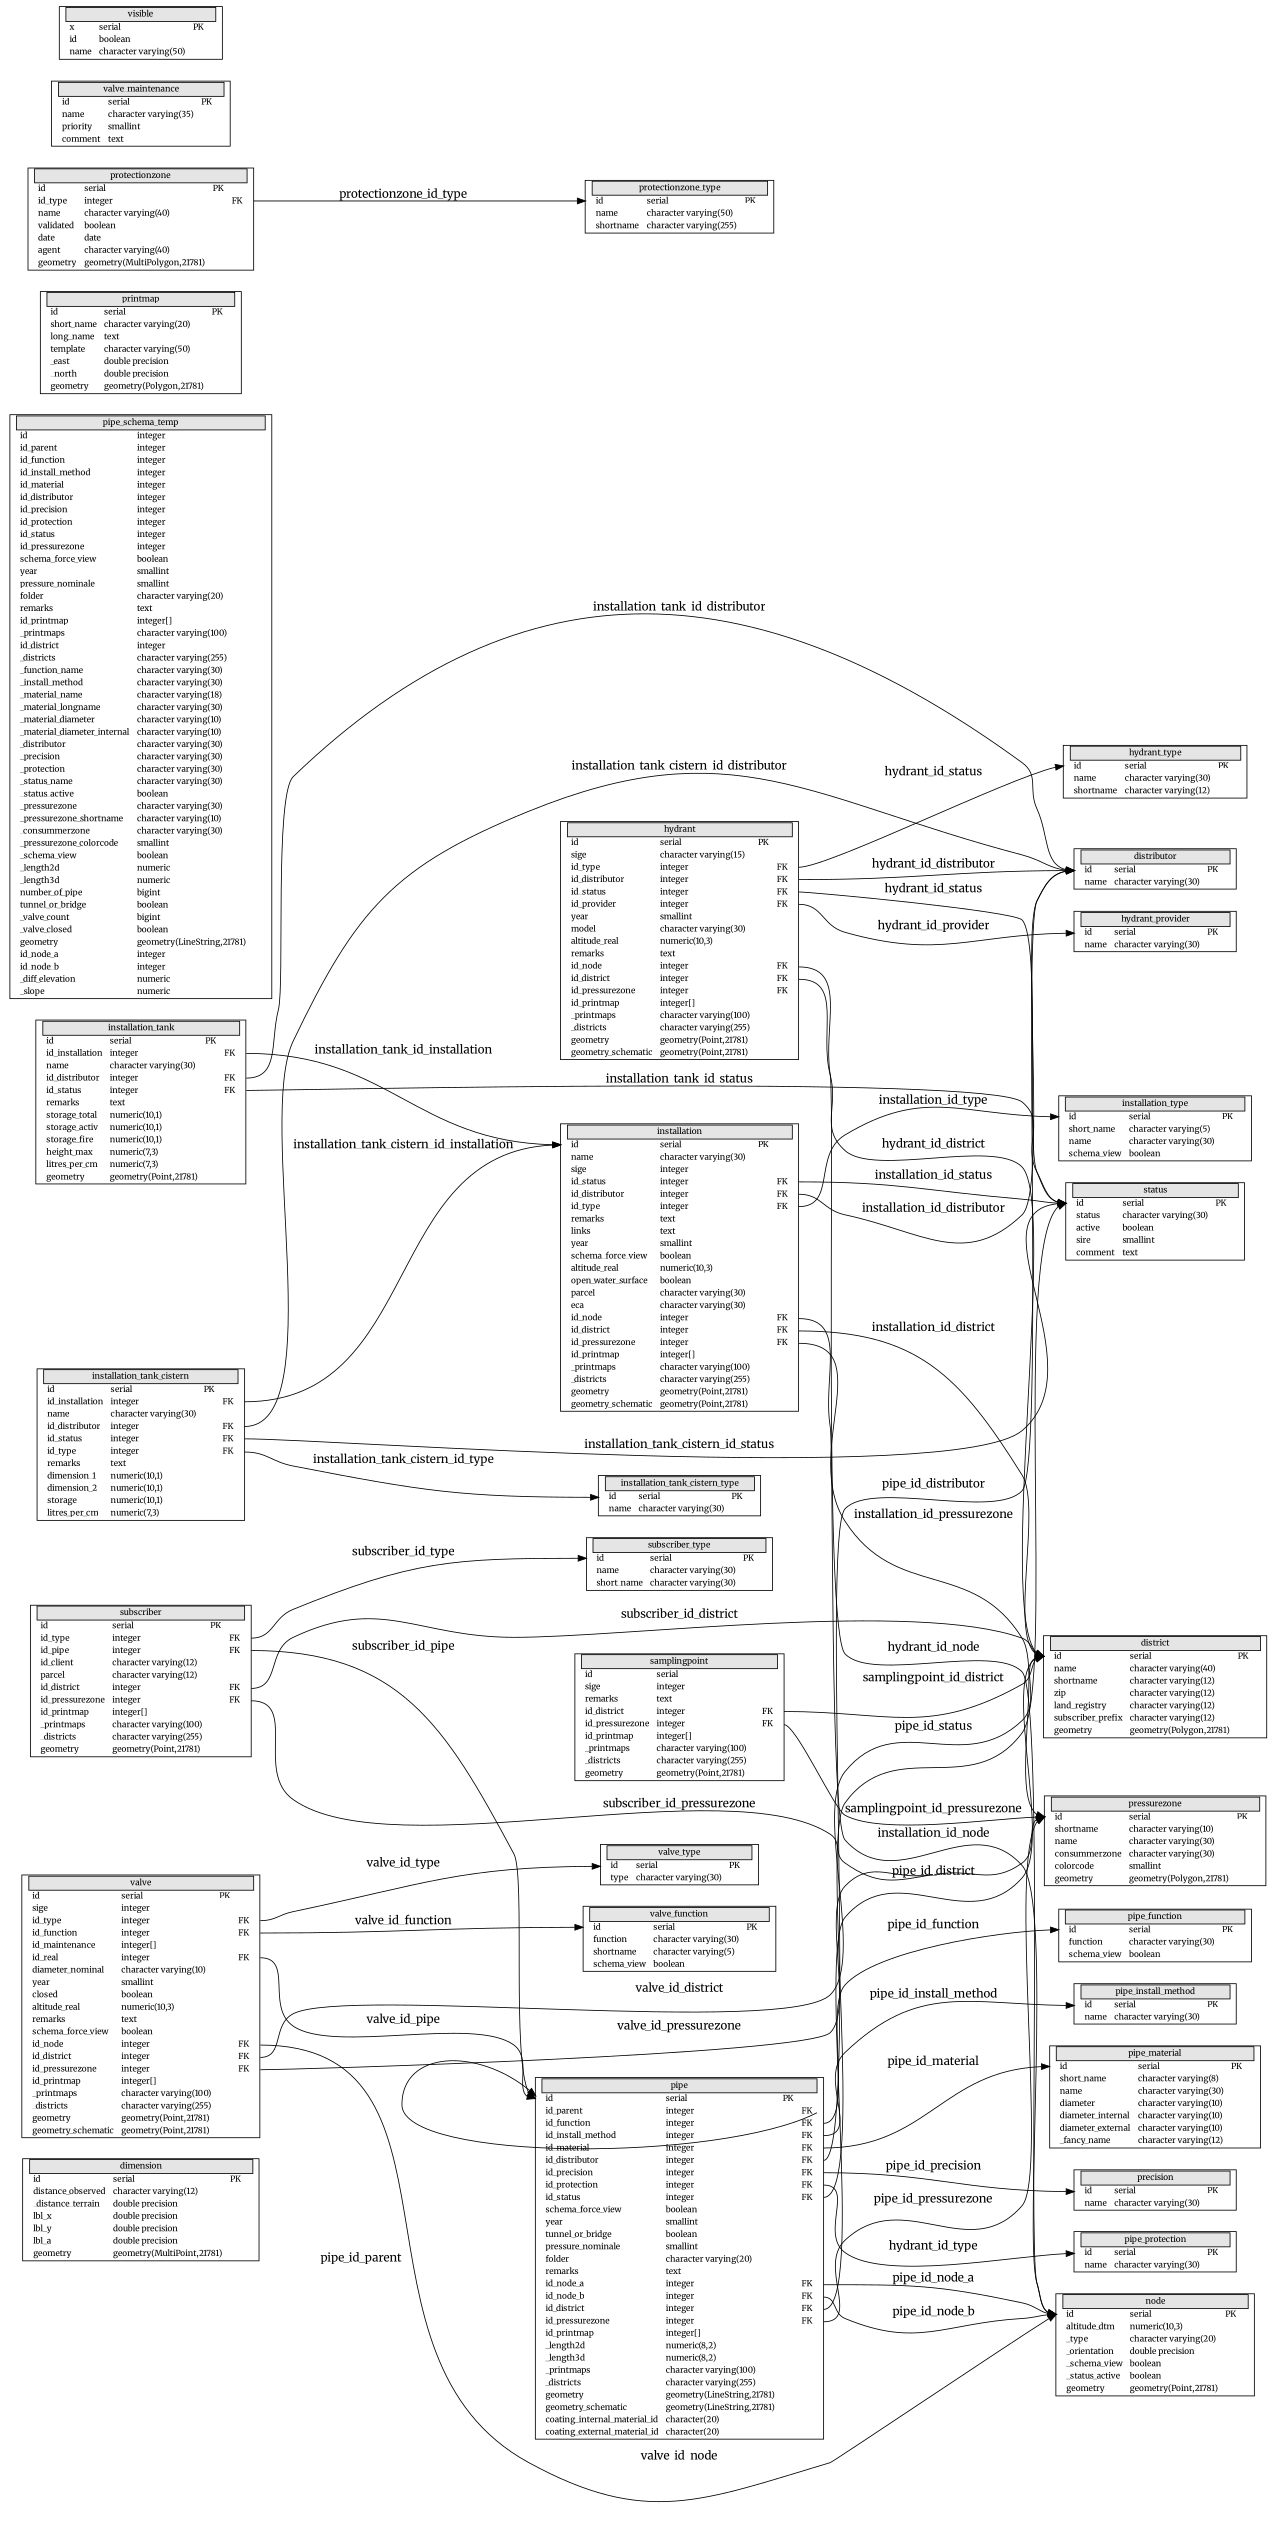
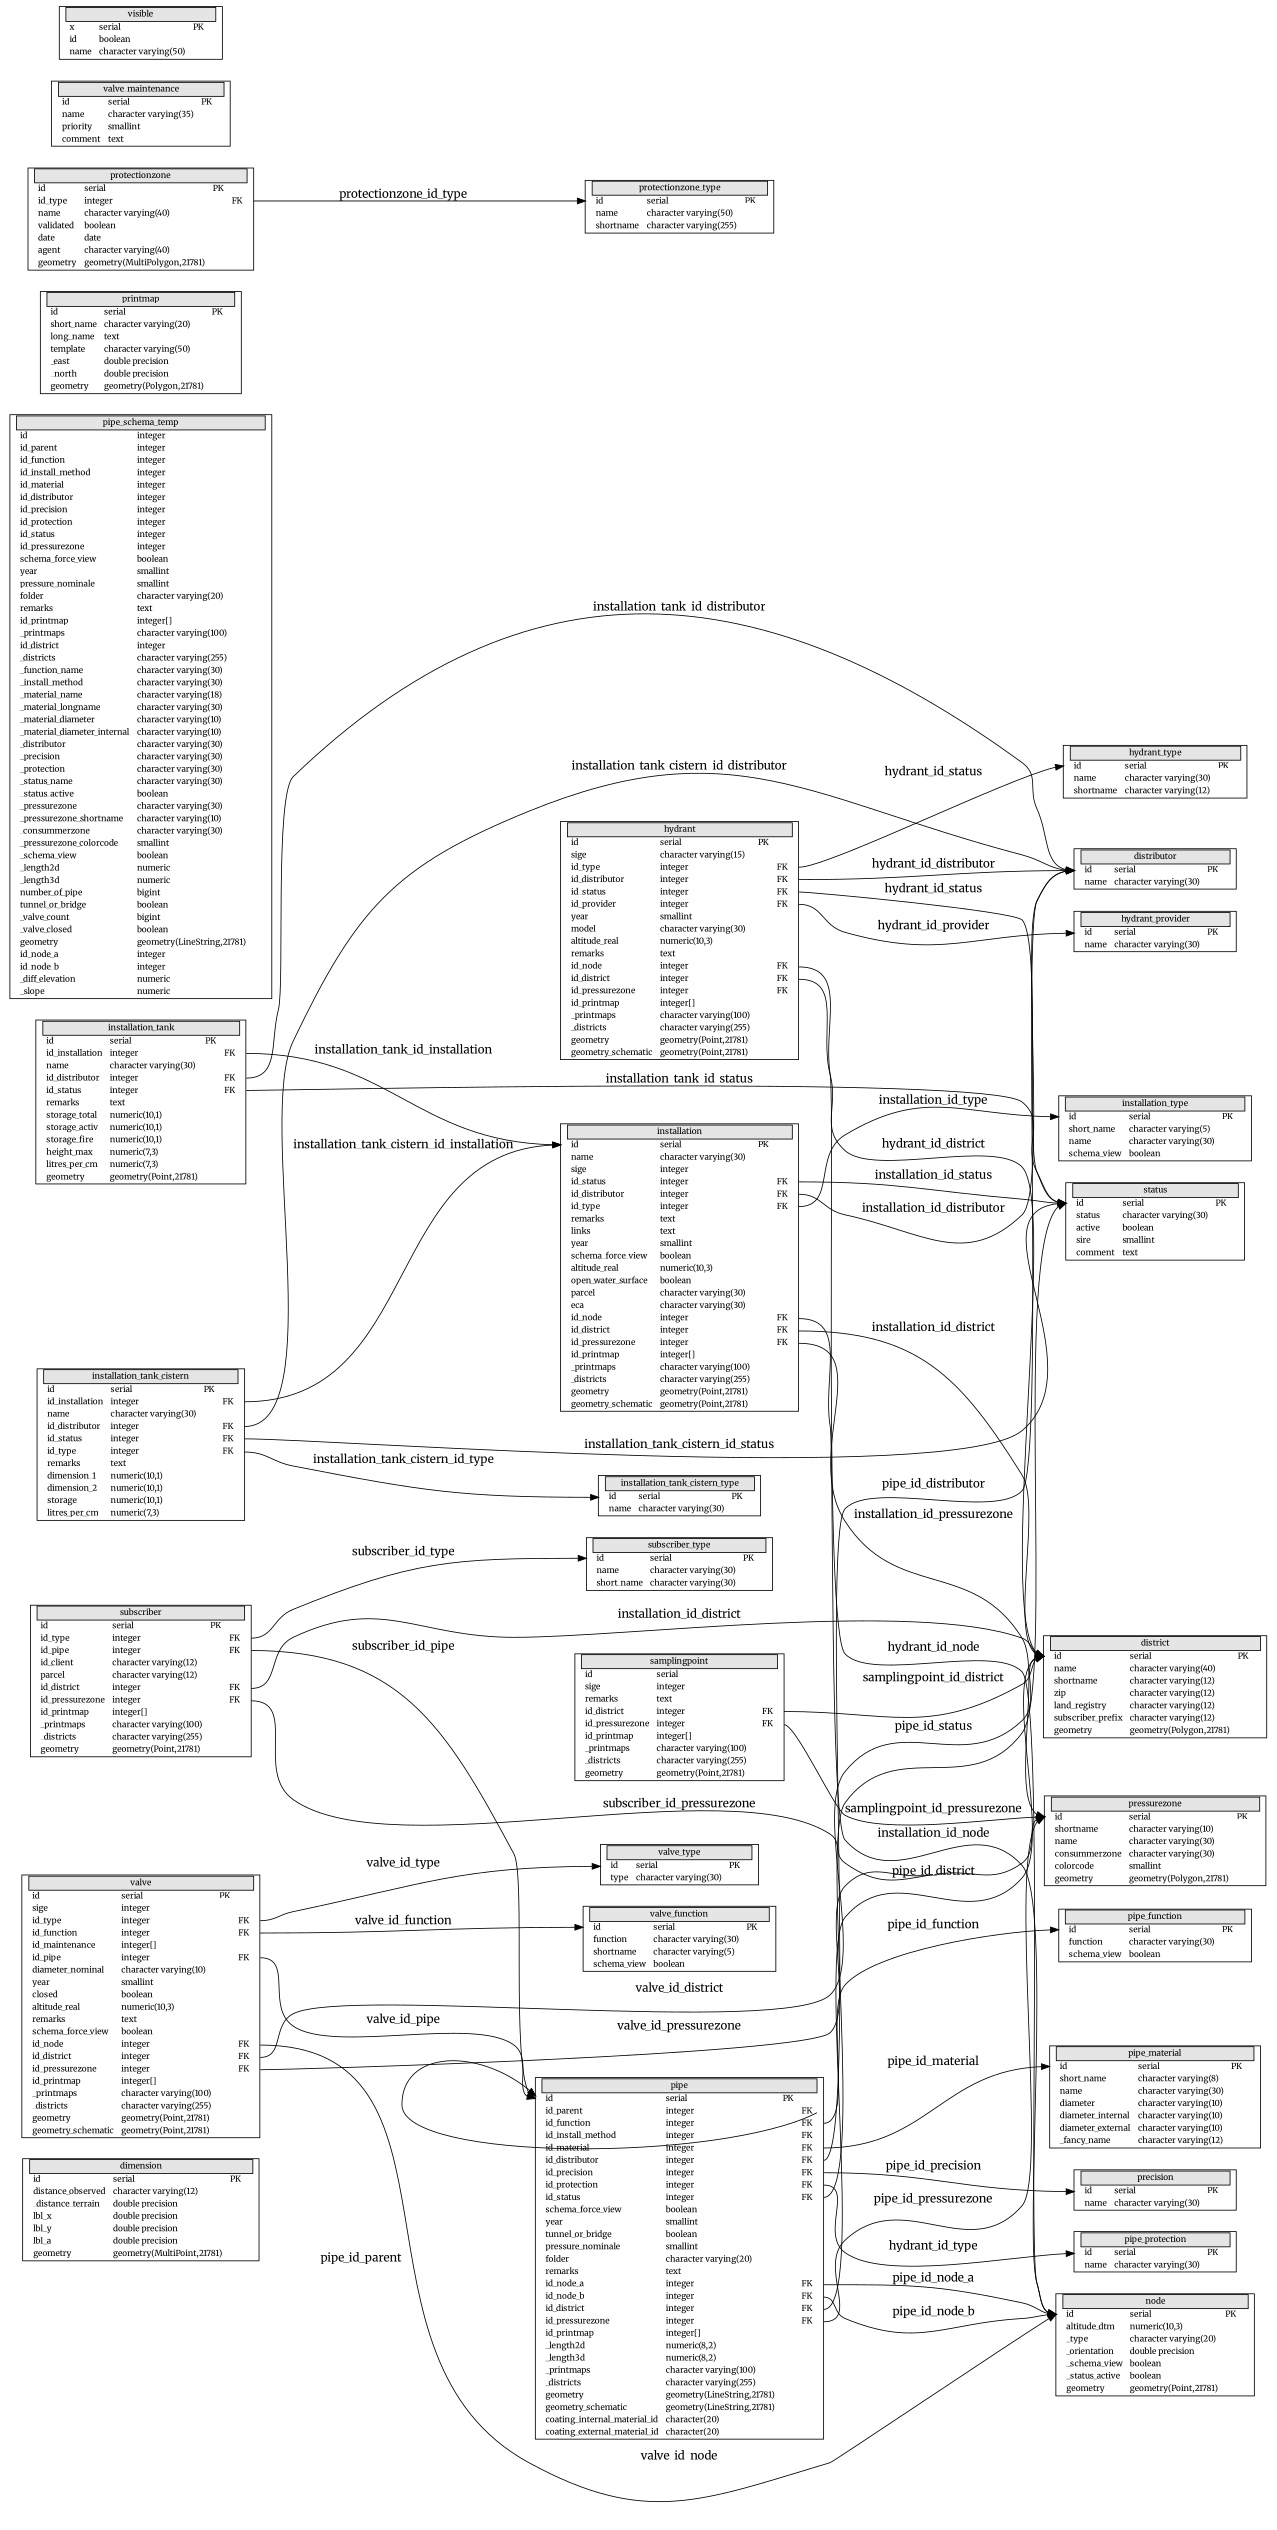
(679, 1615) -> (679, 1615)
(46, 1958) -> (47, 1958)
(1155, 2004) -> none
